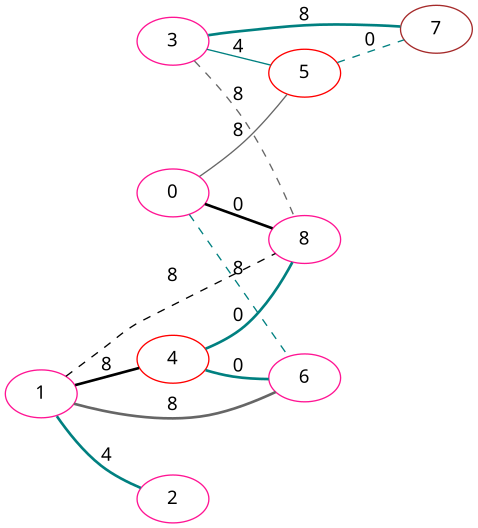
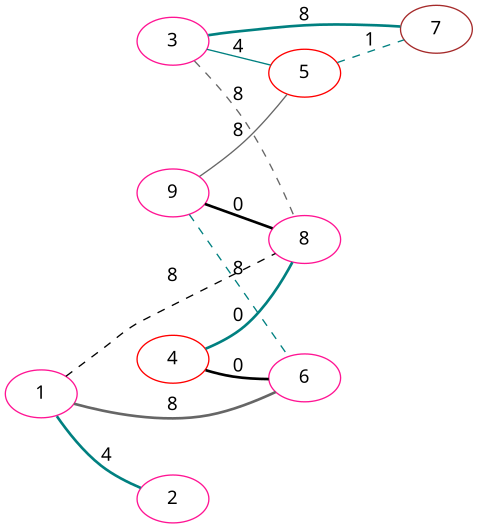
(371, 41) -> (371, 41)
(173, 193) -> (173, 193)
(107, 377) -> none
(237, 377) -> (237, 377)
